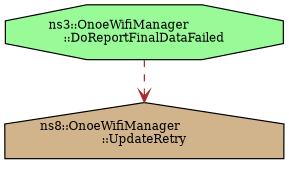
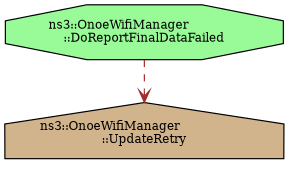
(144, 134) -> (144, 134)
